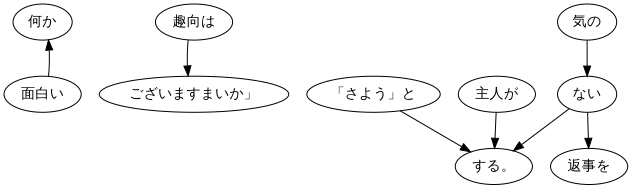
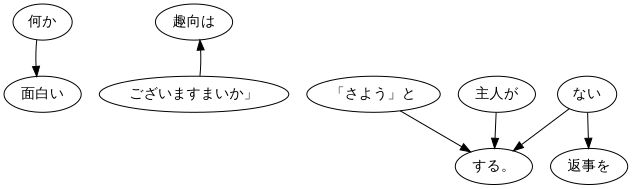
(587, 22) -> none
(187, 53) -> (201, 63)
(49, 63) -> (36, 53)
